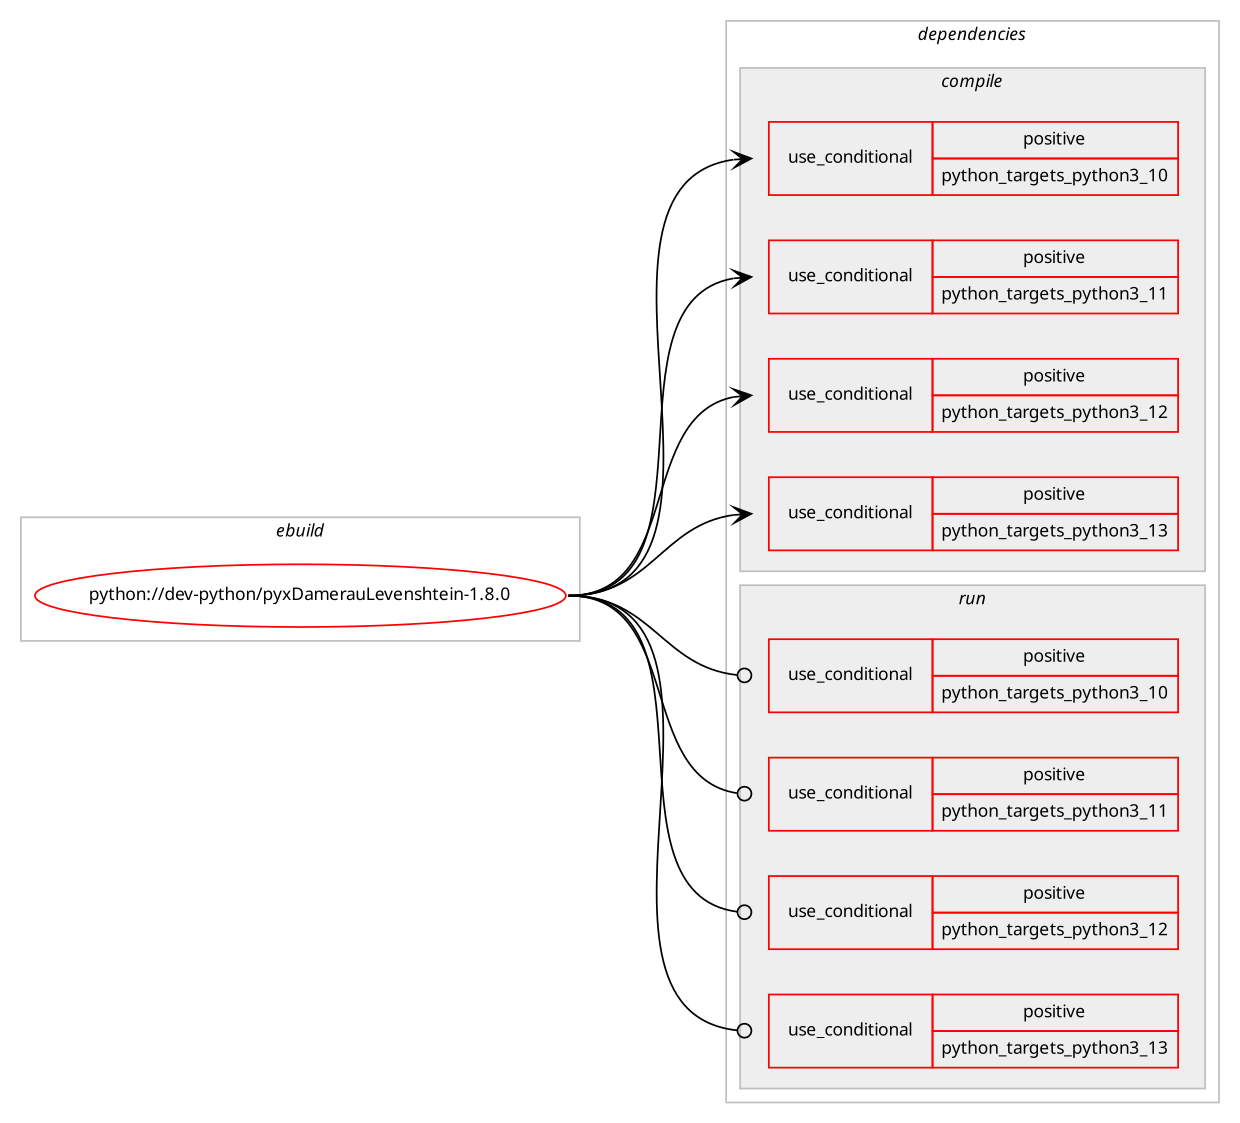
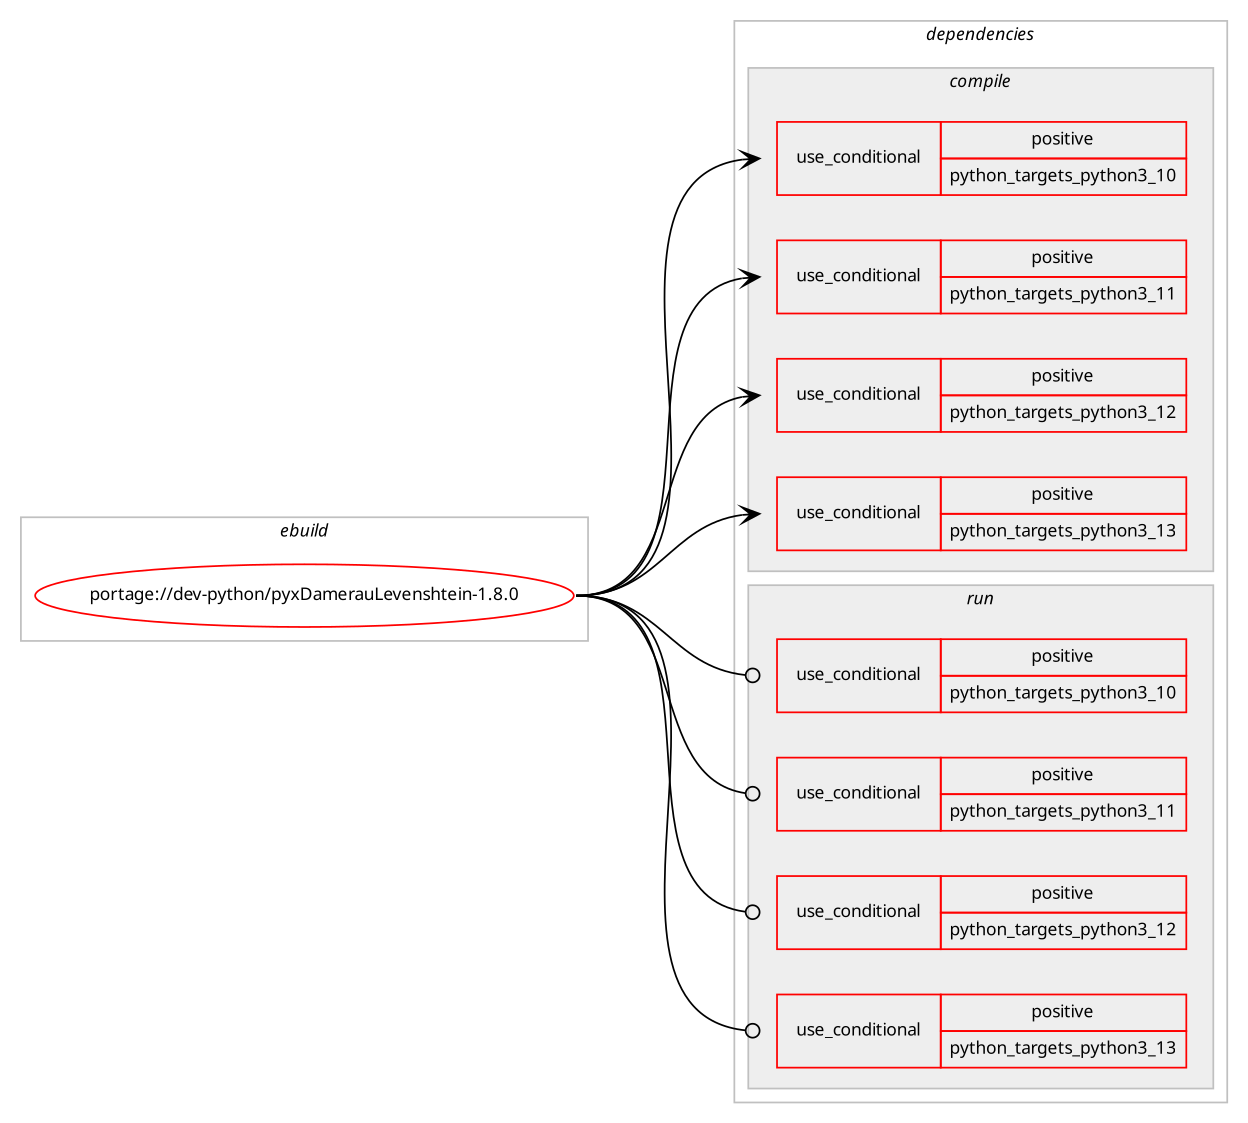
(300, 596) -> (304, 596)
